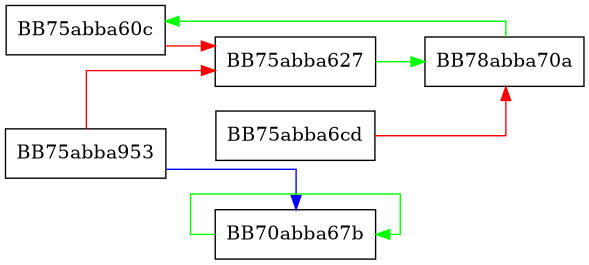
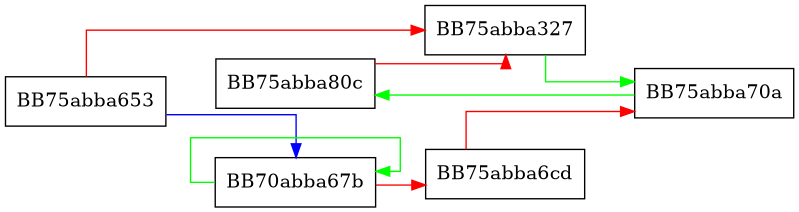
(86, 30) -> (295, 84)
(295, 62) -> (505, 30)
(504, 62) -> (714, 93)
(86, 154) -> (86, 101)
none -> (394, 185)
